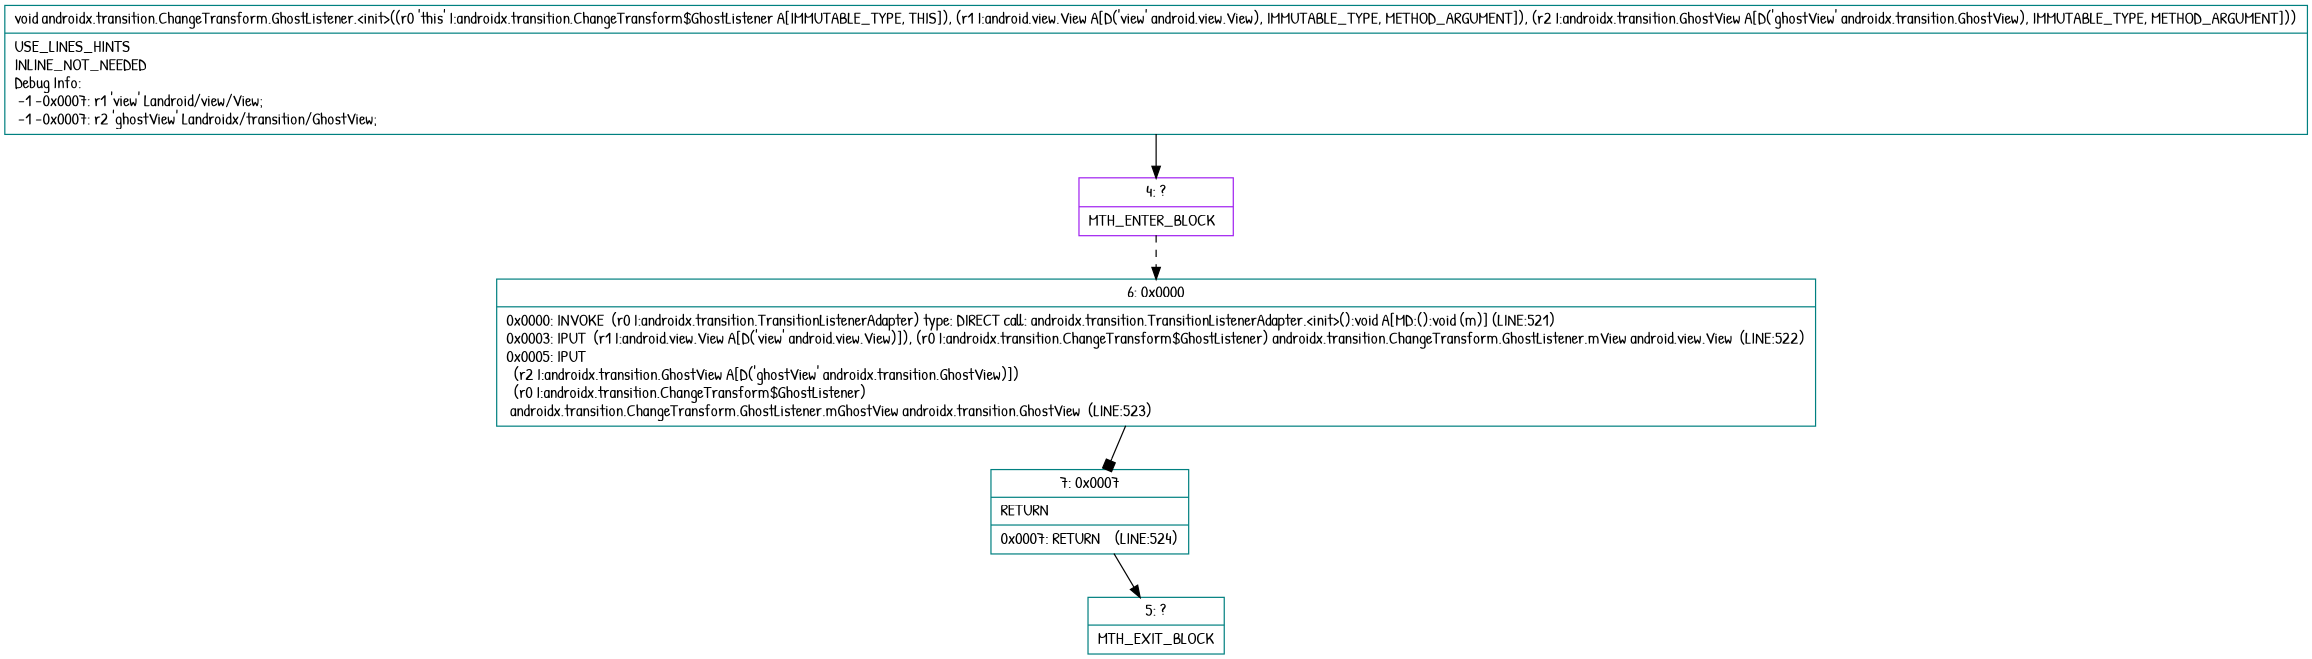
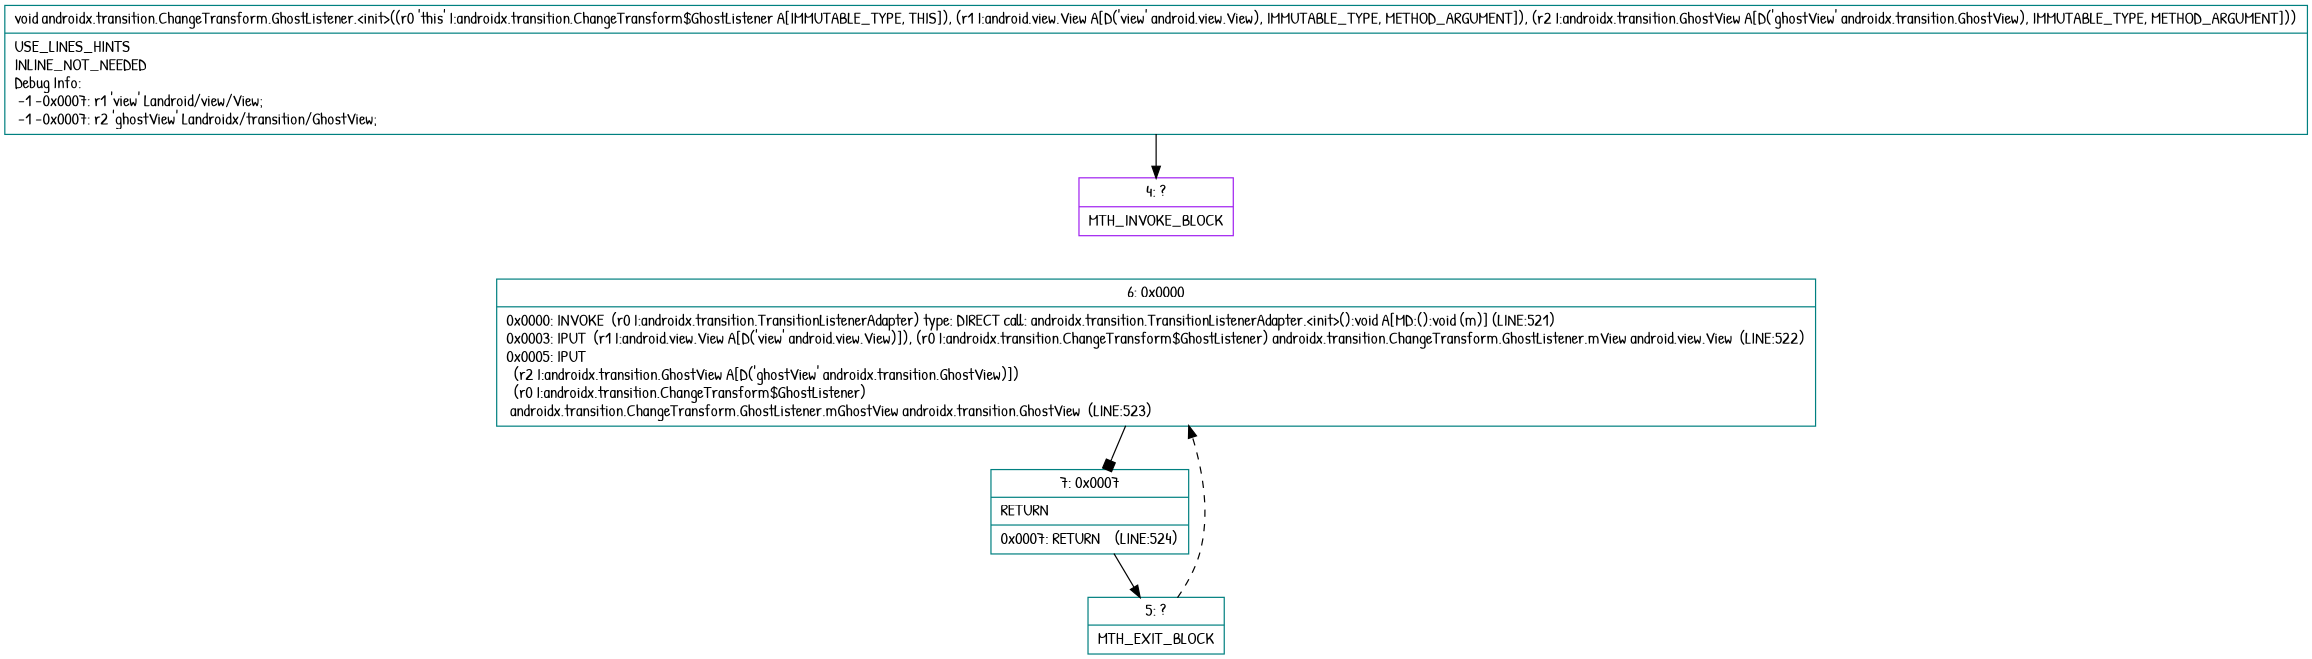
(1153, 221) -> (1156, 221)
(1156, 251) -> (1205, 520)
